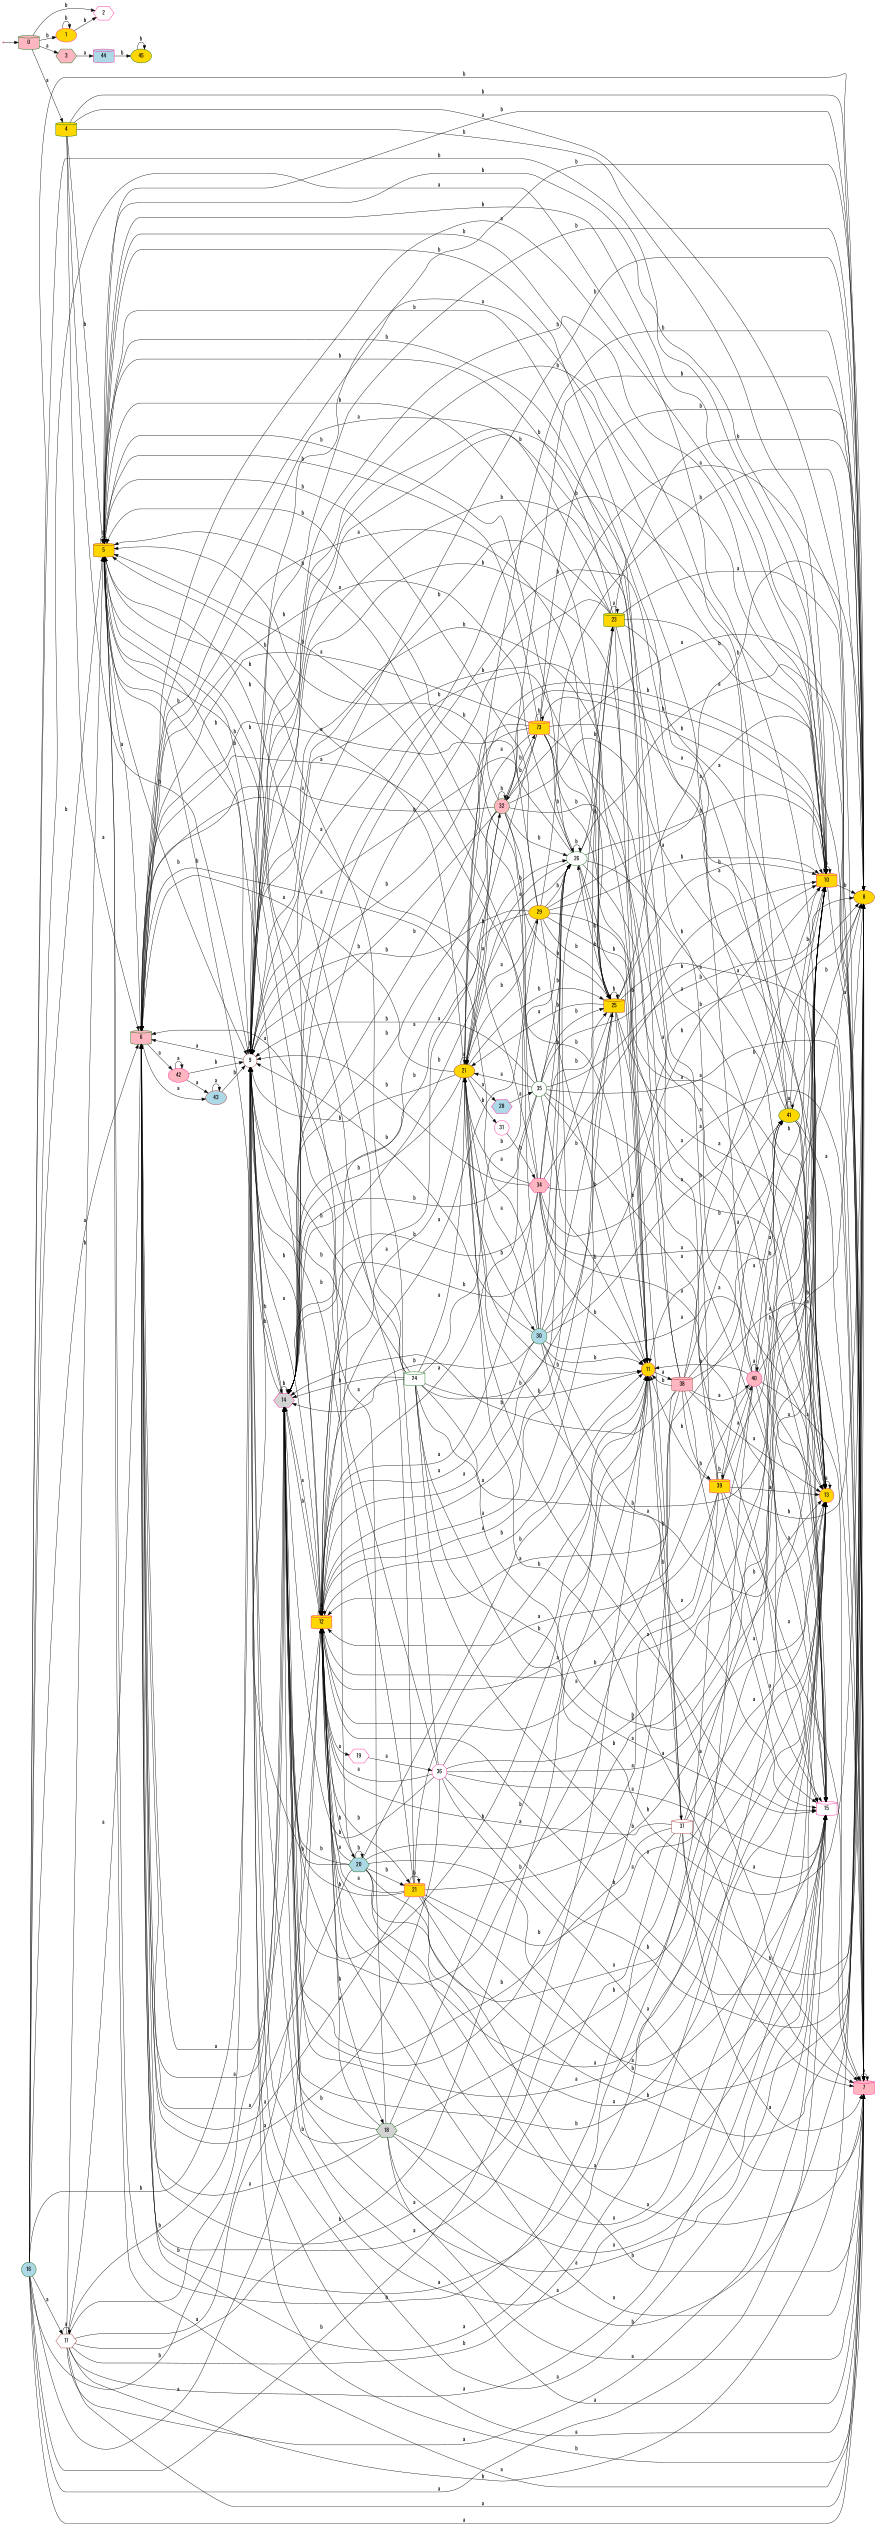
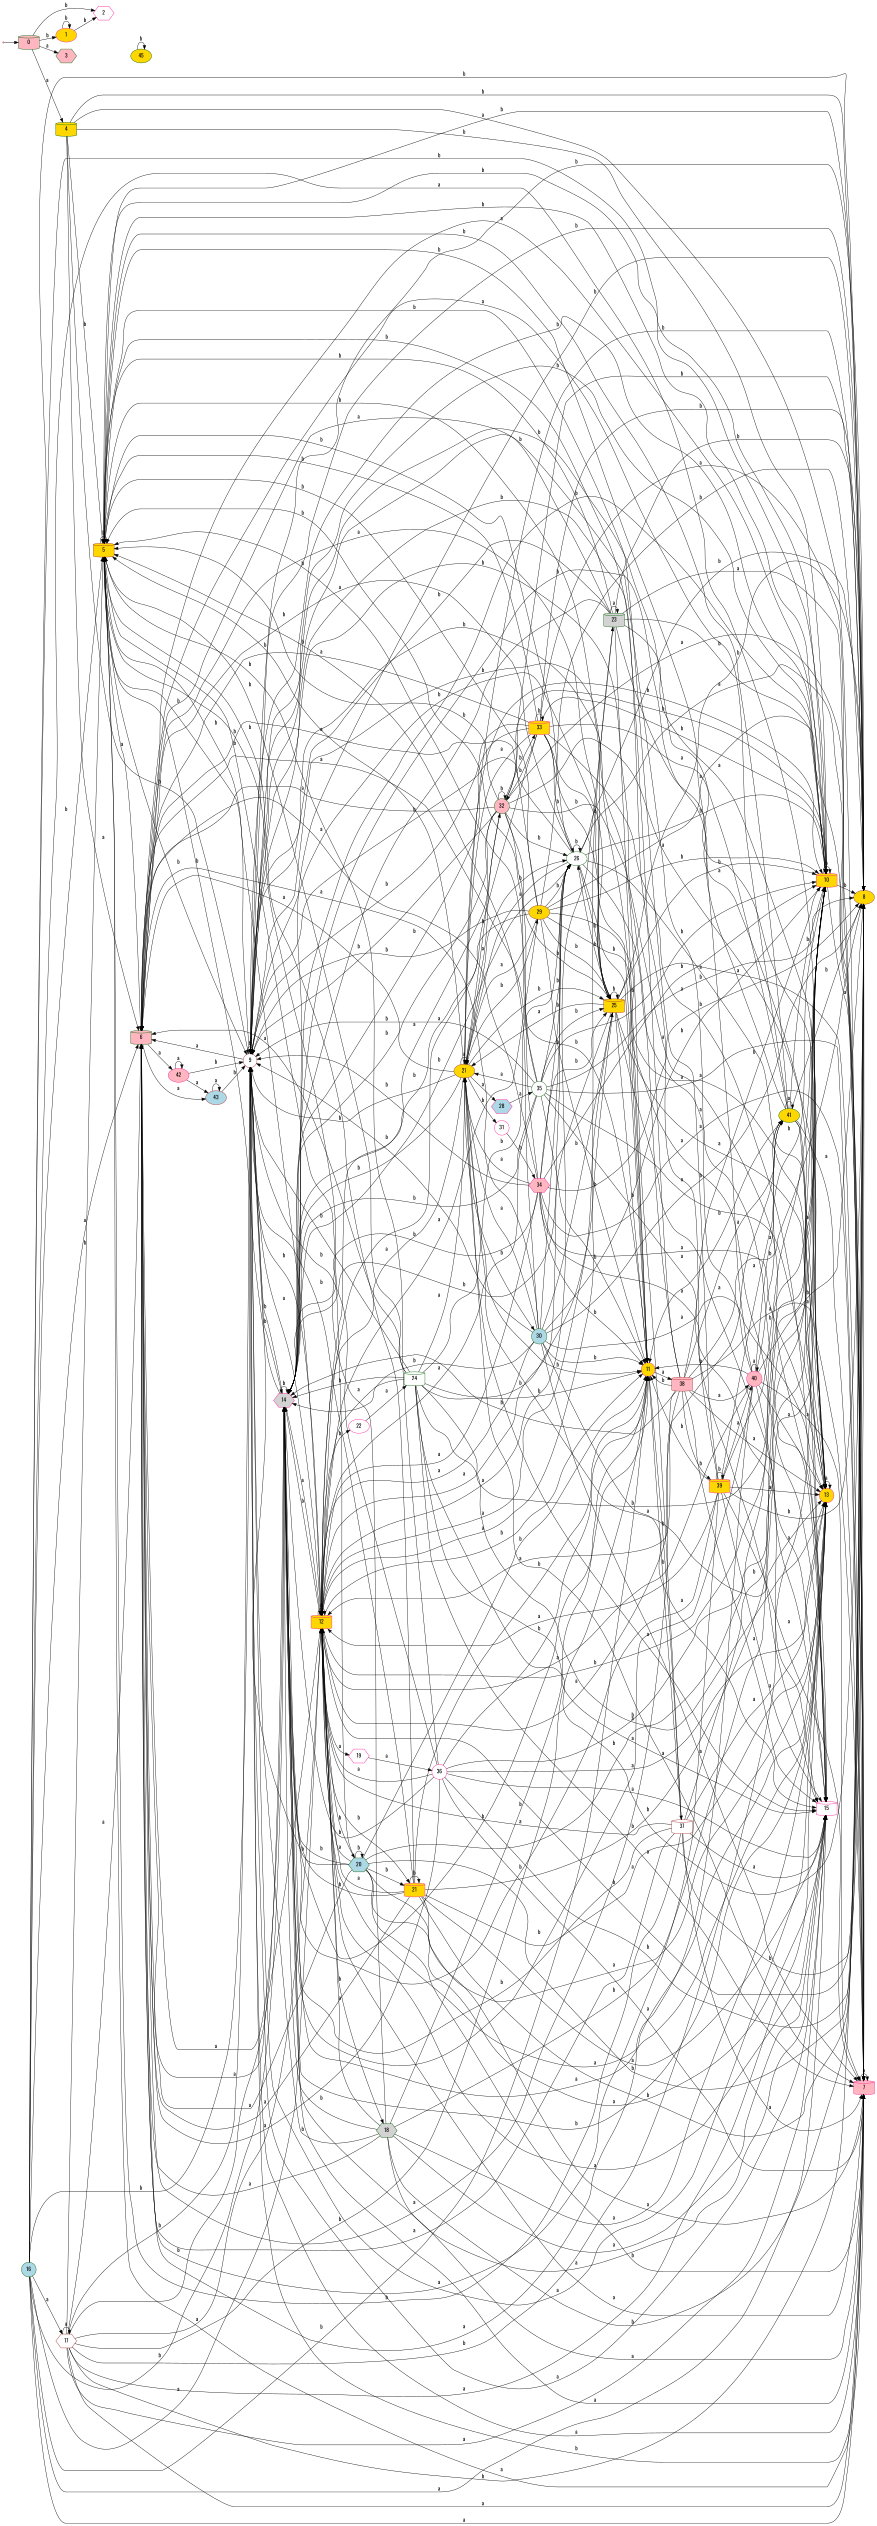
(104, 56) -> none
(614, 620) -> (614, 620)
(539, 728) -> (539, 728)
(595, 747) -> (777, 553)
none -> (359, 1426)
